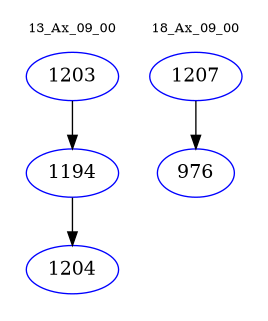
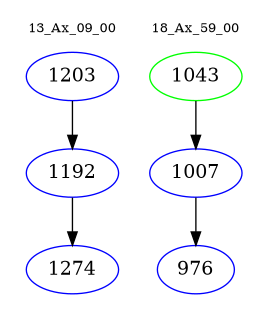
(196, 29) -> (196, 29)
(196, 76) -> (196, 173)
none -> (196, 76)
(72, 173) -> (72, 173)
(72, 270) -> (72, 270)
